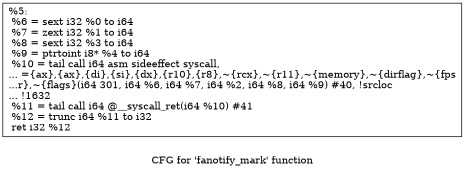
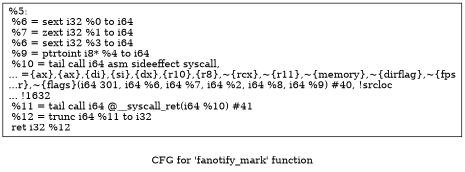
(71, 43) -> (71, 43)
